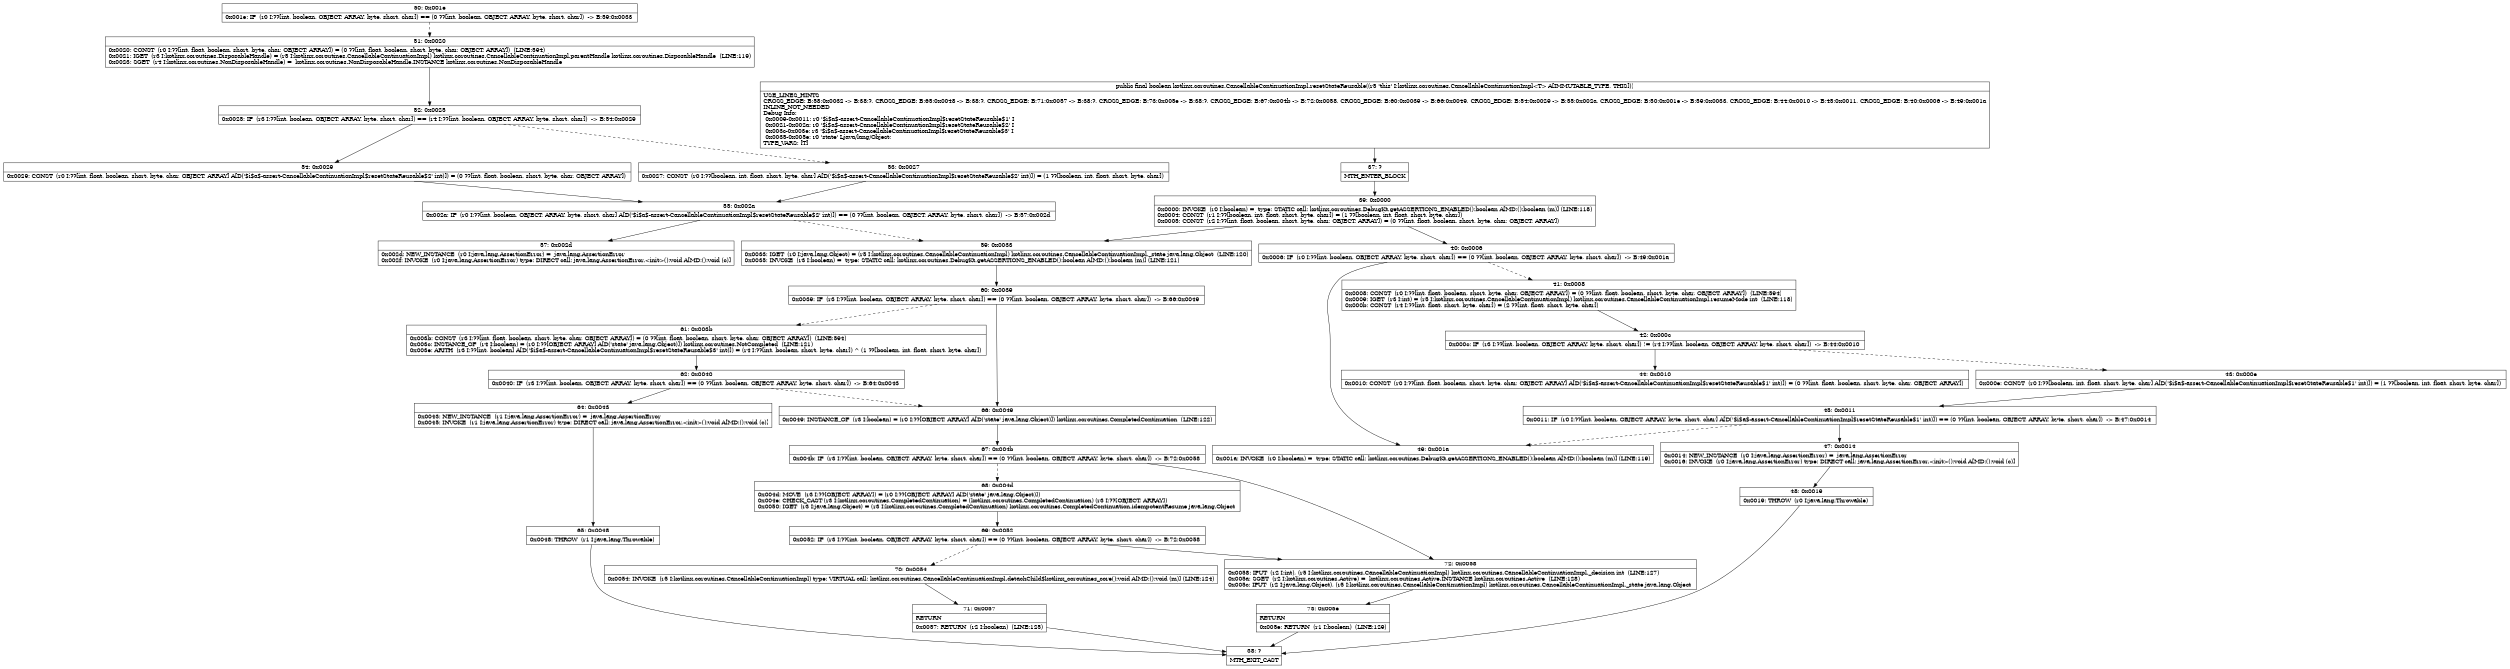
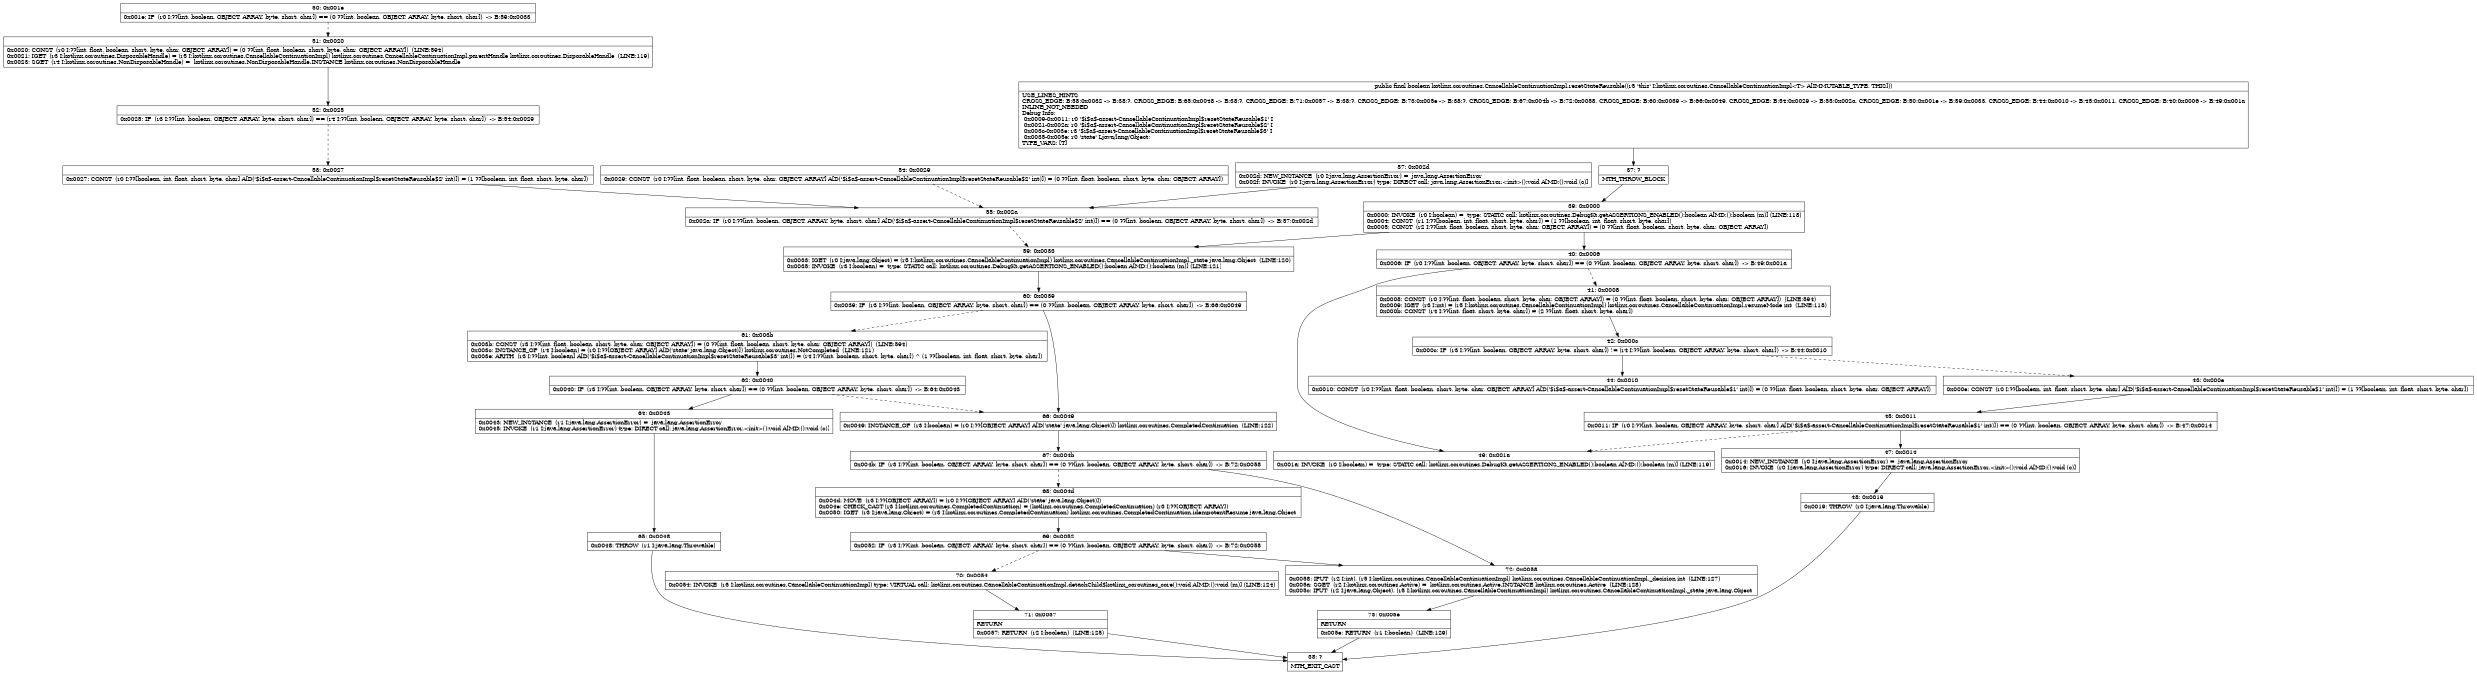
(375, 143) -> none
(1375, 176) -> (1634, 179)
(526, 191) -> (956, 195)
(656, 230) -> (1195, 197)
